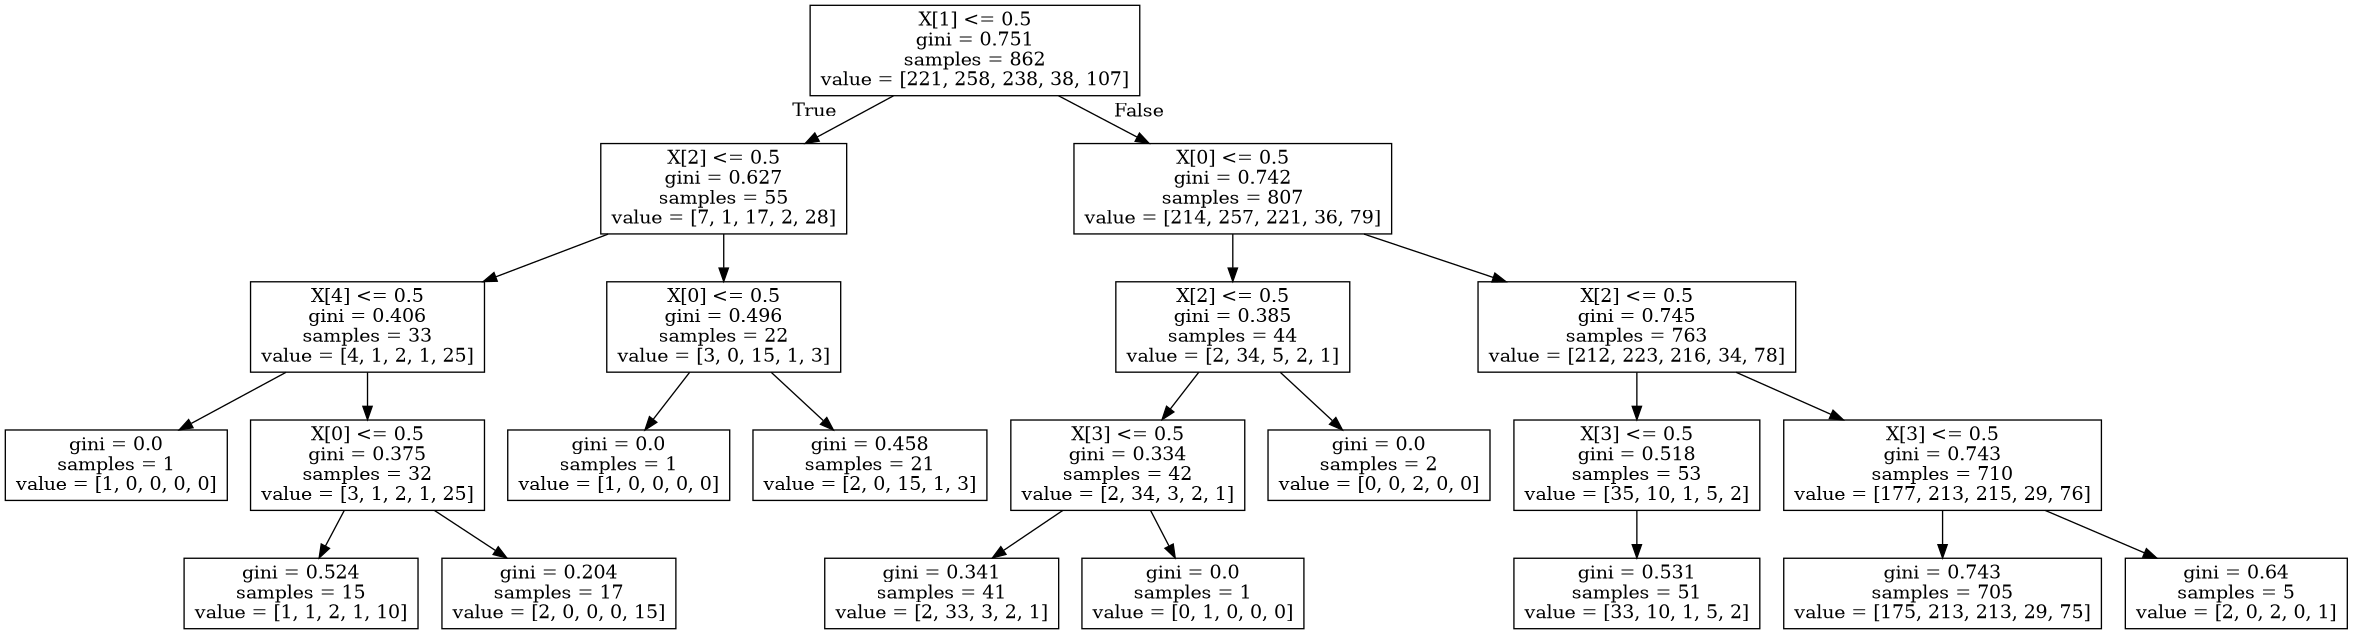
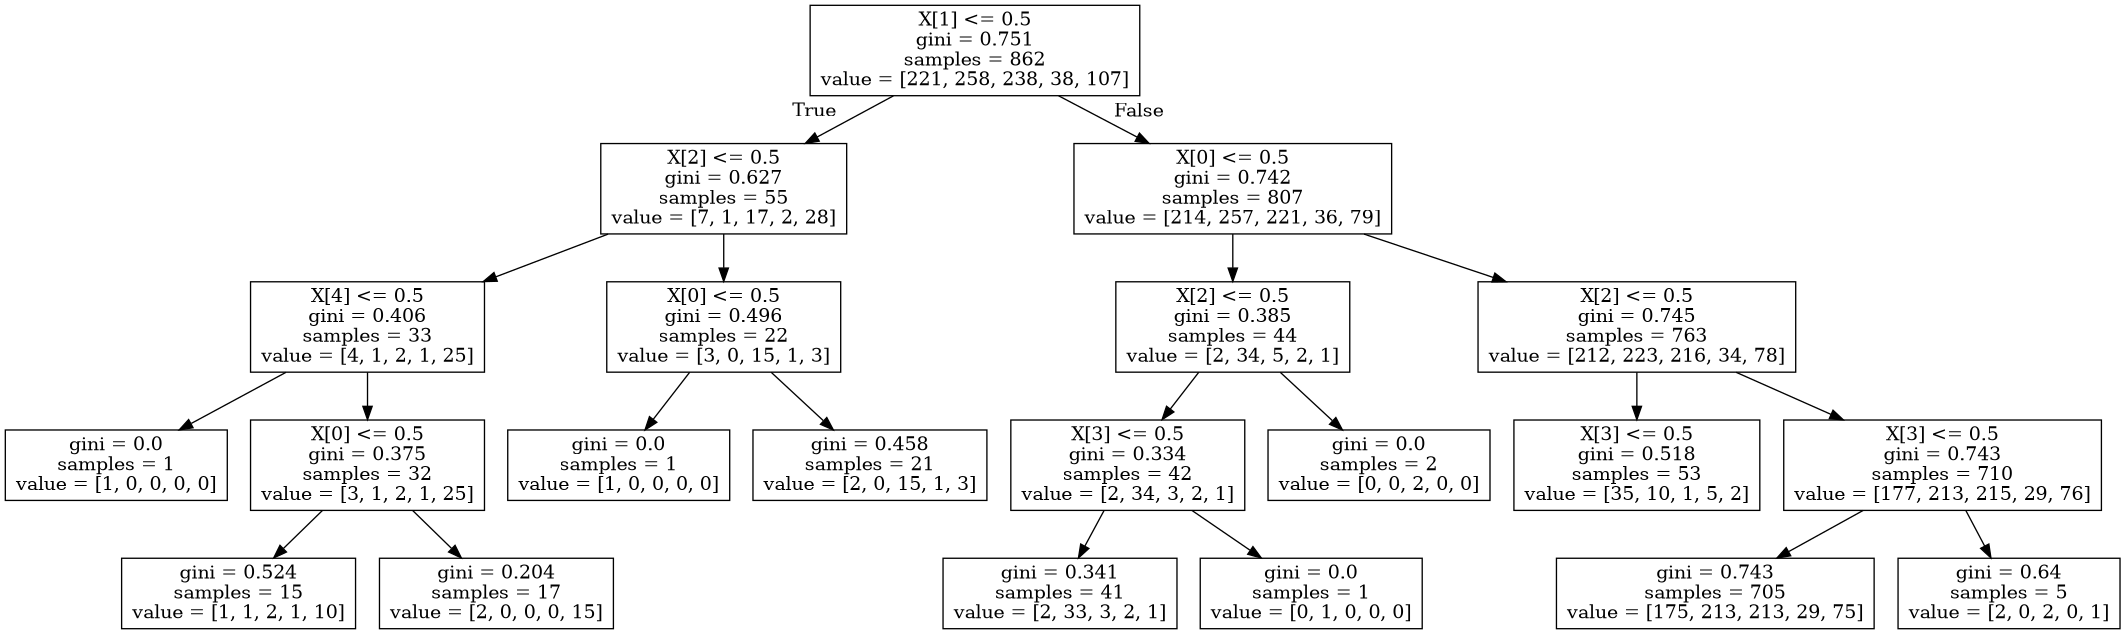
(1637, 593) -> none
